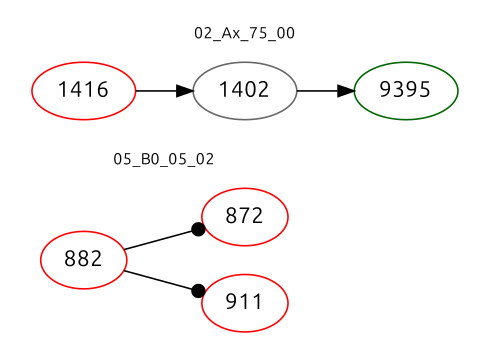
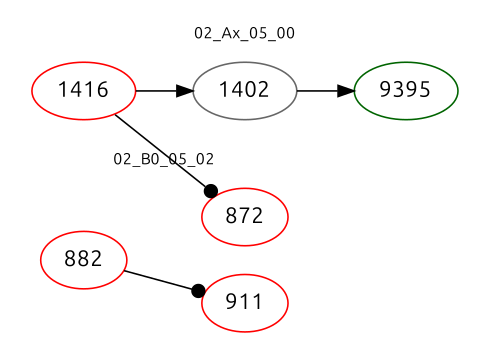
(245, 34) -> (245, 34)
(164, 160) -> (164, 160)
(158, 240) -> (167, 156)
